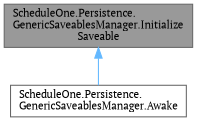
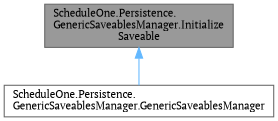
(98, 101) -> (139, 101)
